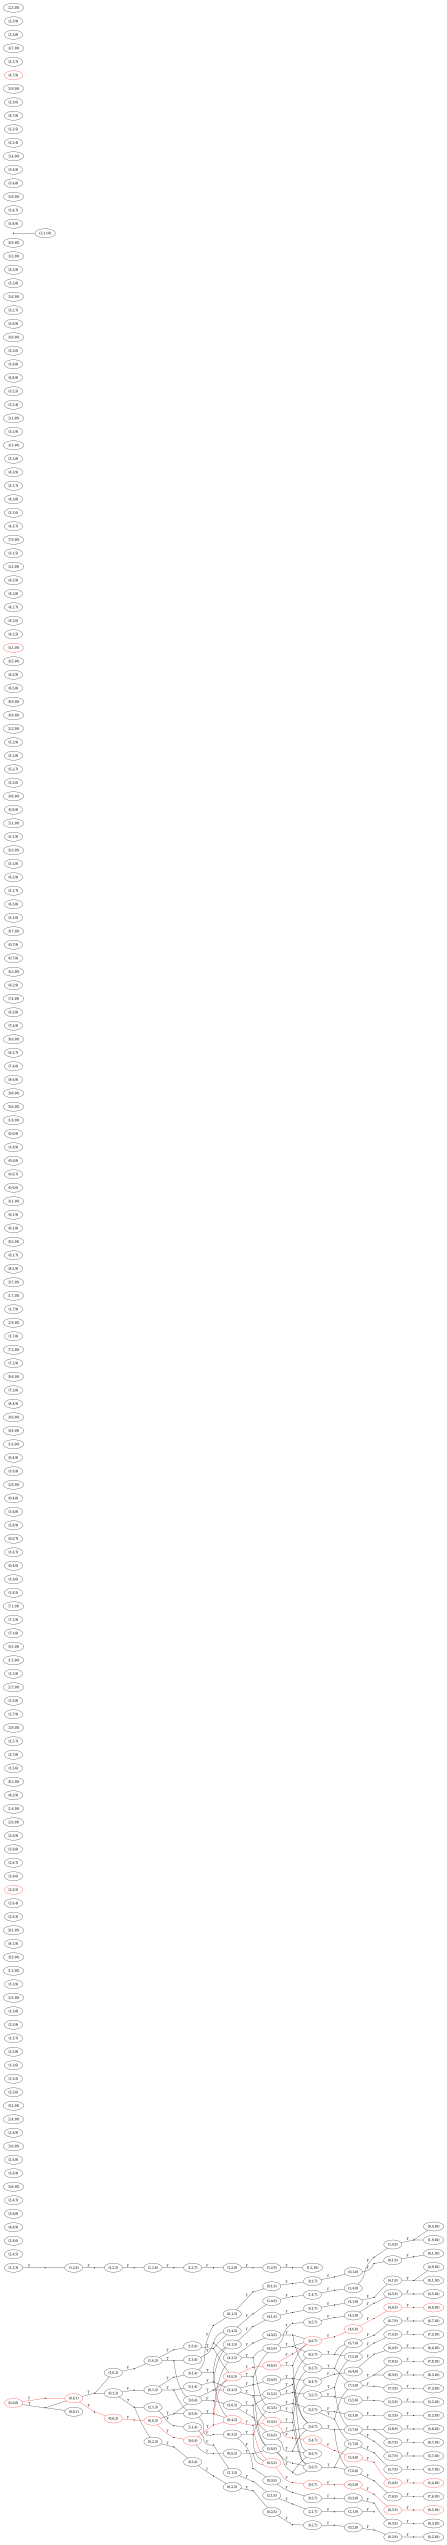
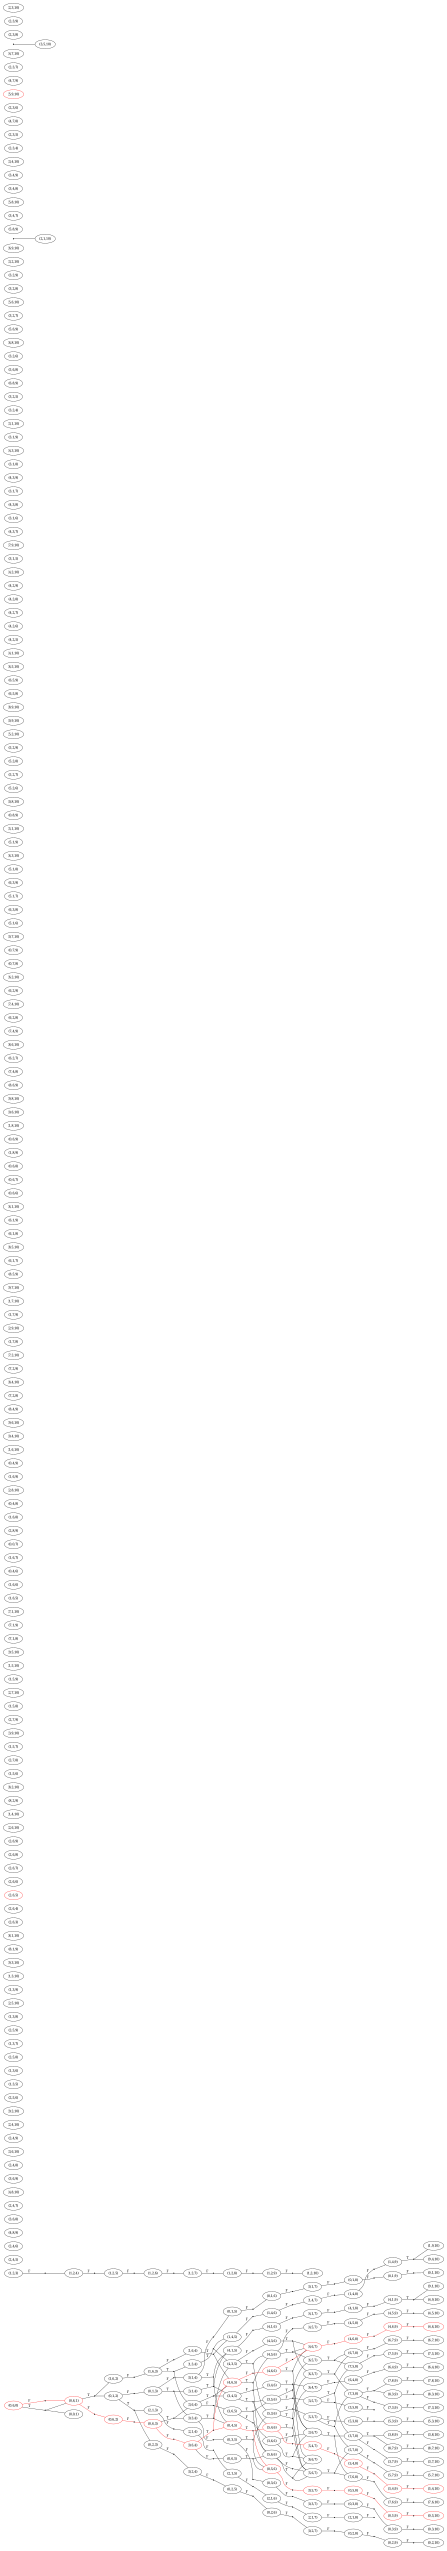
(13, 75) -> (13, 81)
(13, 89) -> (13, 94)
(13, 648) -> (13, 653)
(393, 2402) -> none
